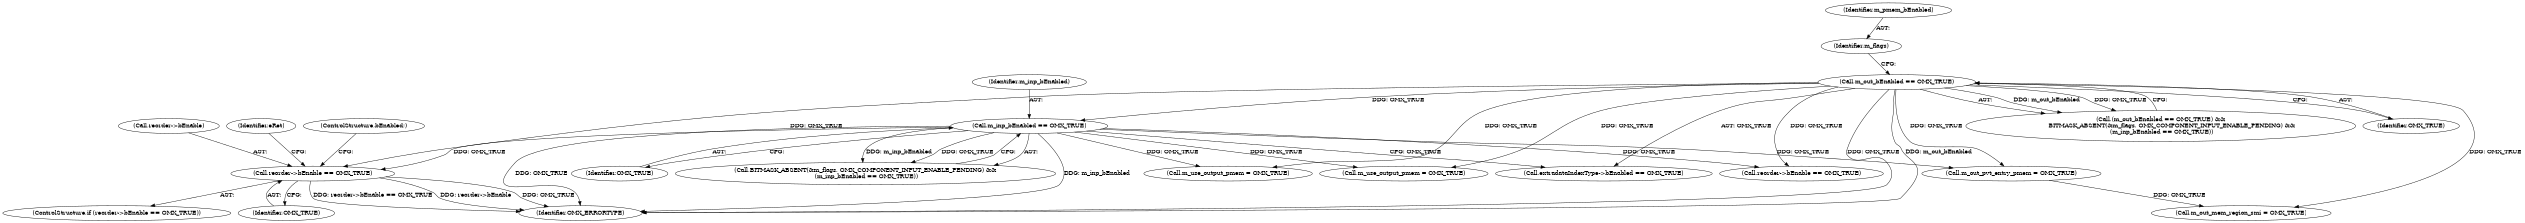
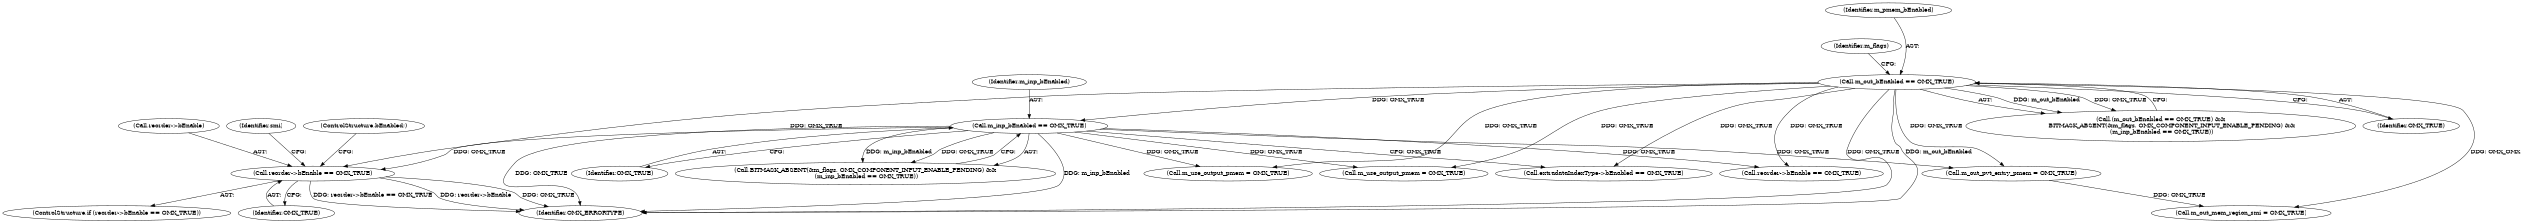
(1876, 27) -> (1906, 43)
(261, 126) -> (261, 126)
(1746, 126) -> (1746, 126)
(2496, 152) -> (2496, 152)
